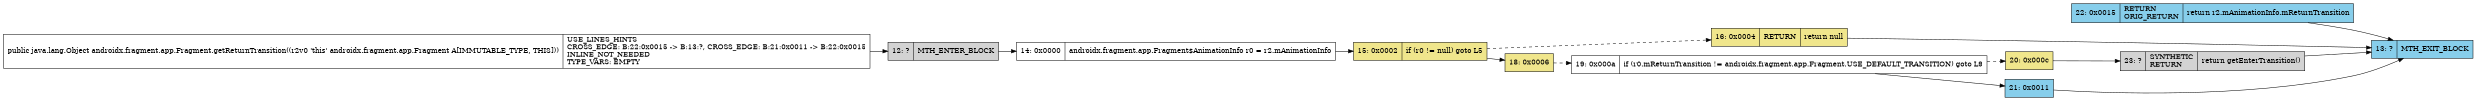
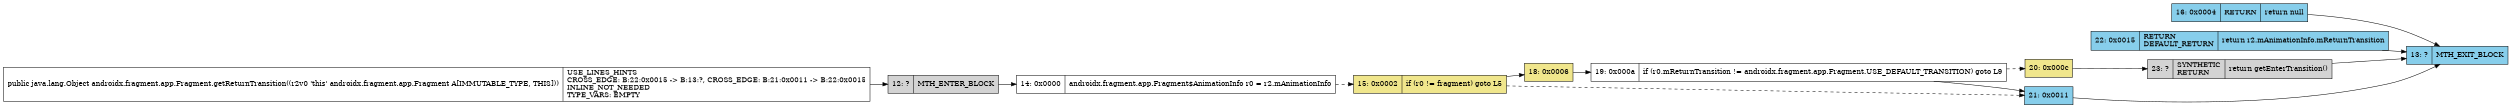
(2152, 17) -> (2179, 44)
(1779, 37) -> (2240, 13)
(1597, 44) -> (1763, 91)
(1342, 51) -> (1342, 84)
(1444, 51) -> (1454, 84)
(1560, 63) -> (1579, 72)
